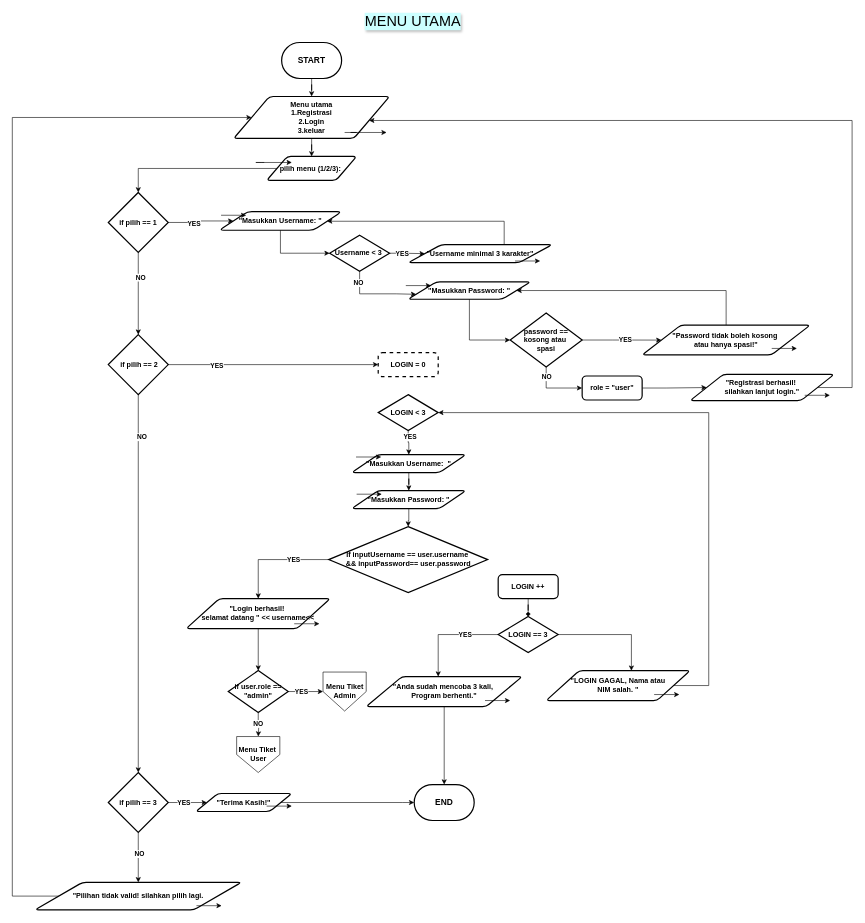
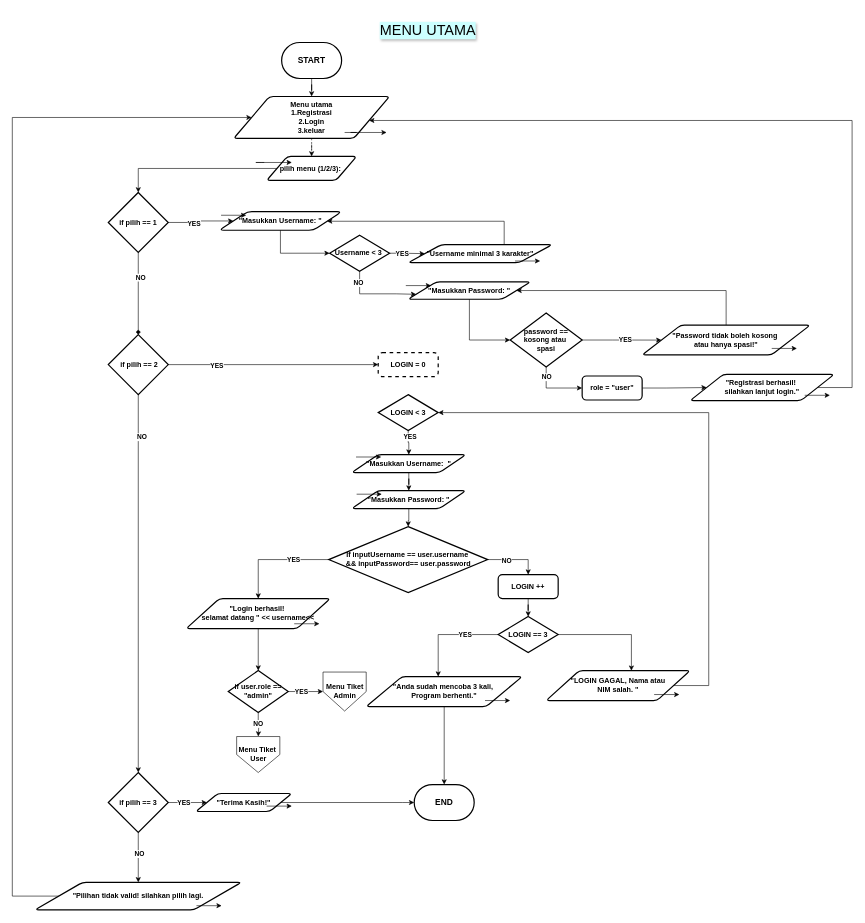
(413, 21) -> (428, 30)
(312, 149) -> (312, 149)
(138, 329) -> (138, 329)
none -> (513, 560)
(528, 611) -> (528, 611)
